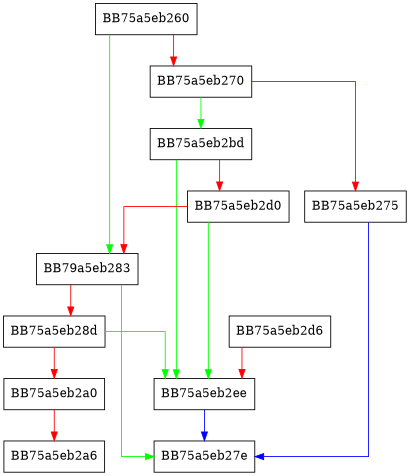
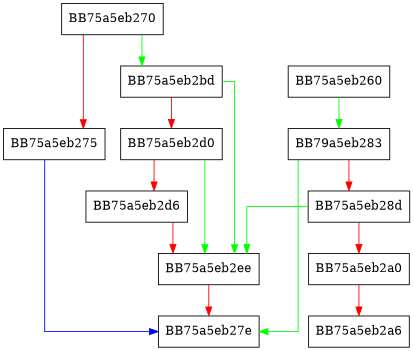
(174, 46) -> none
(137, 207) -> (154, 171)
(204, 421) -> (209, 296)
